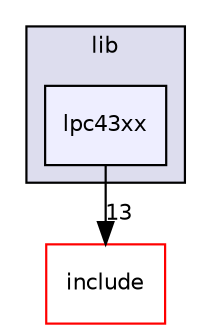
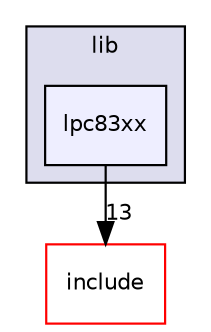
(106, 125) -> (106, 125)
